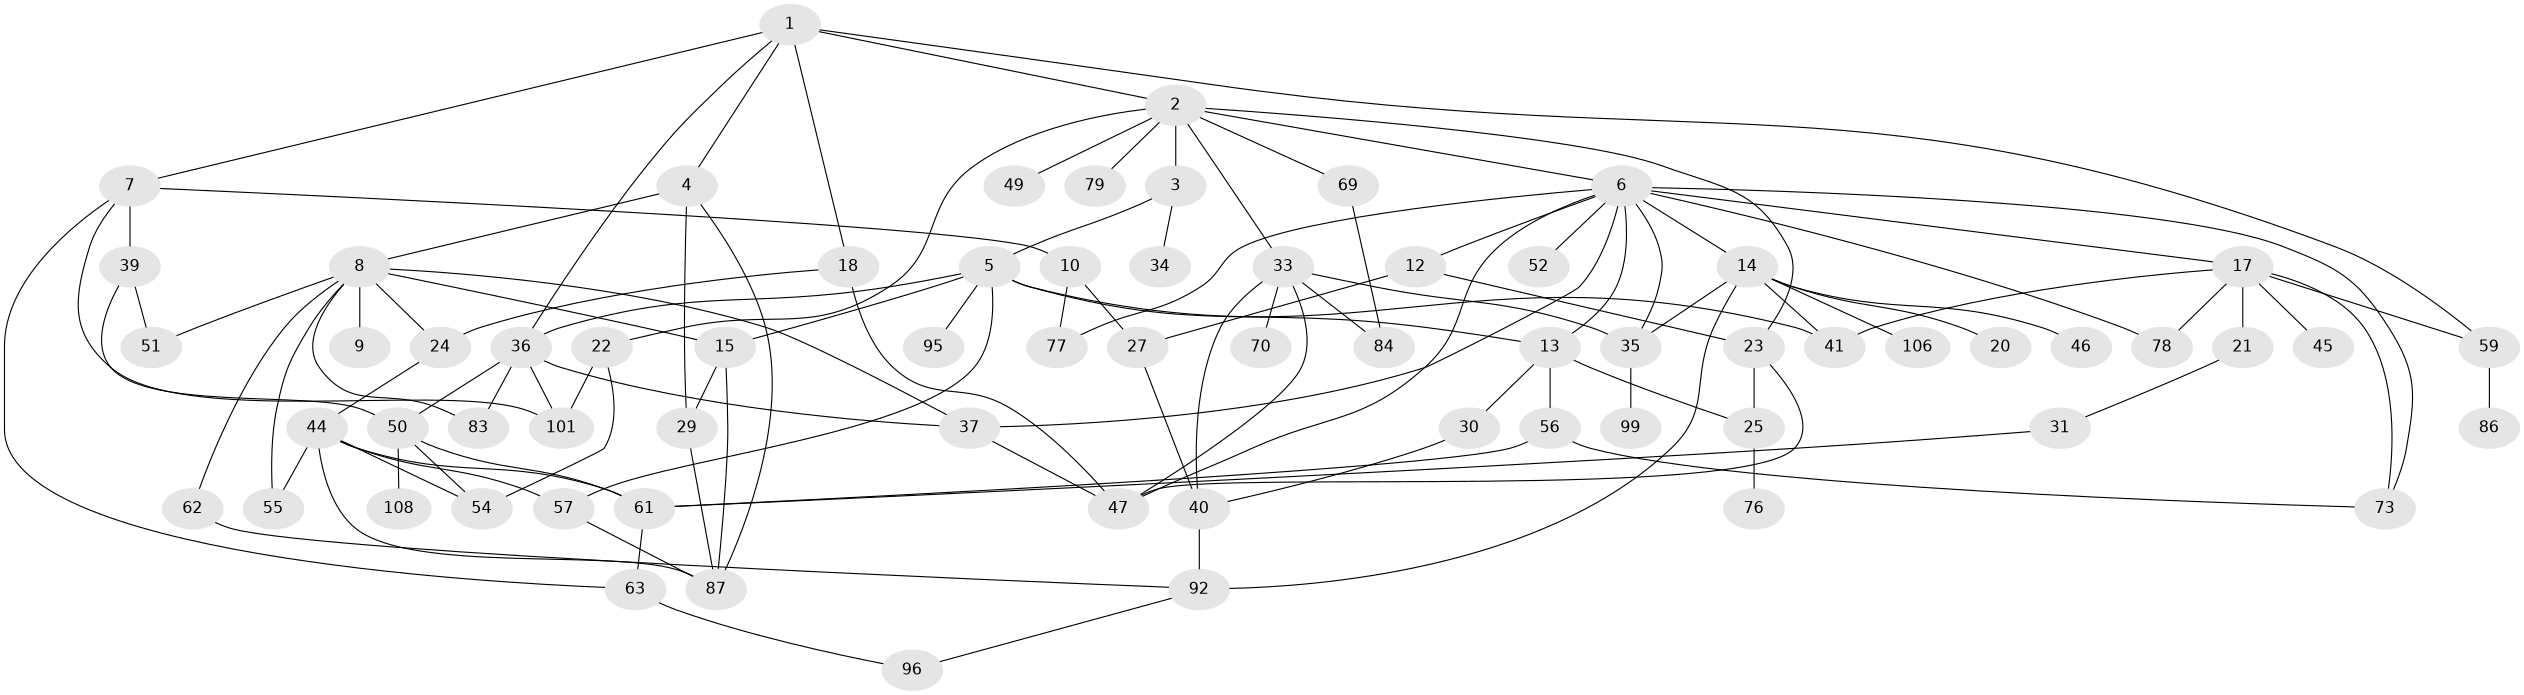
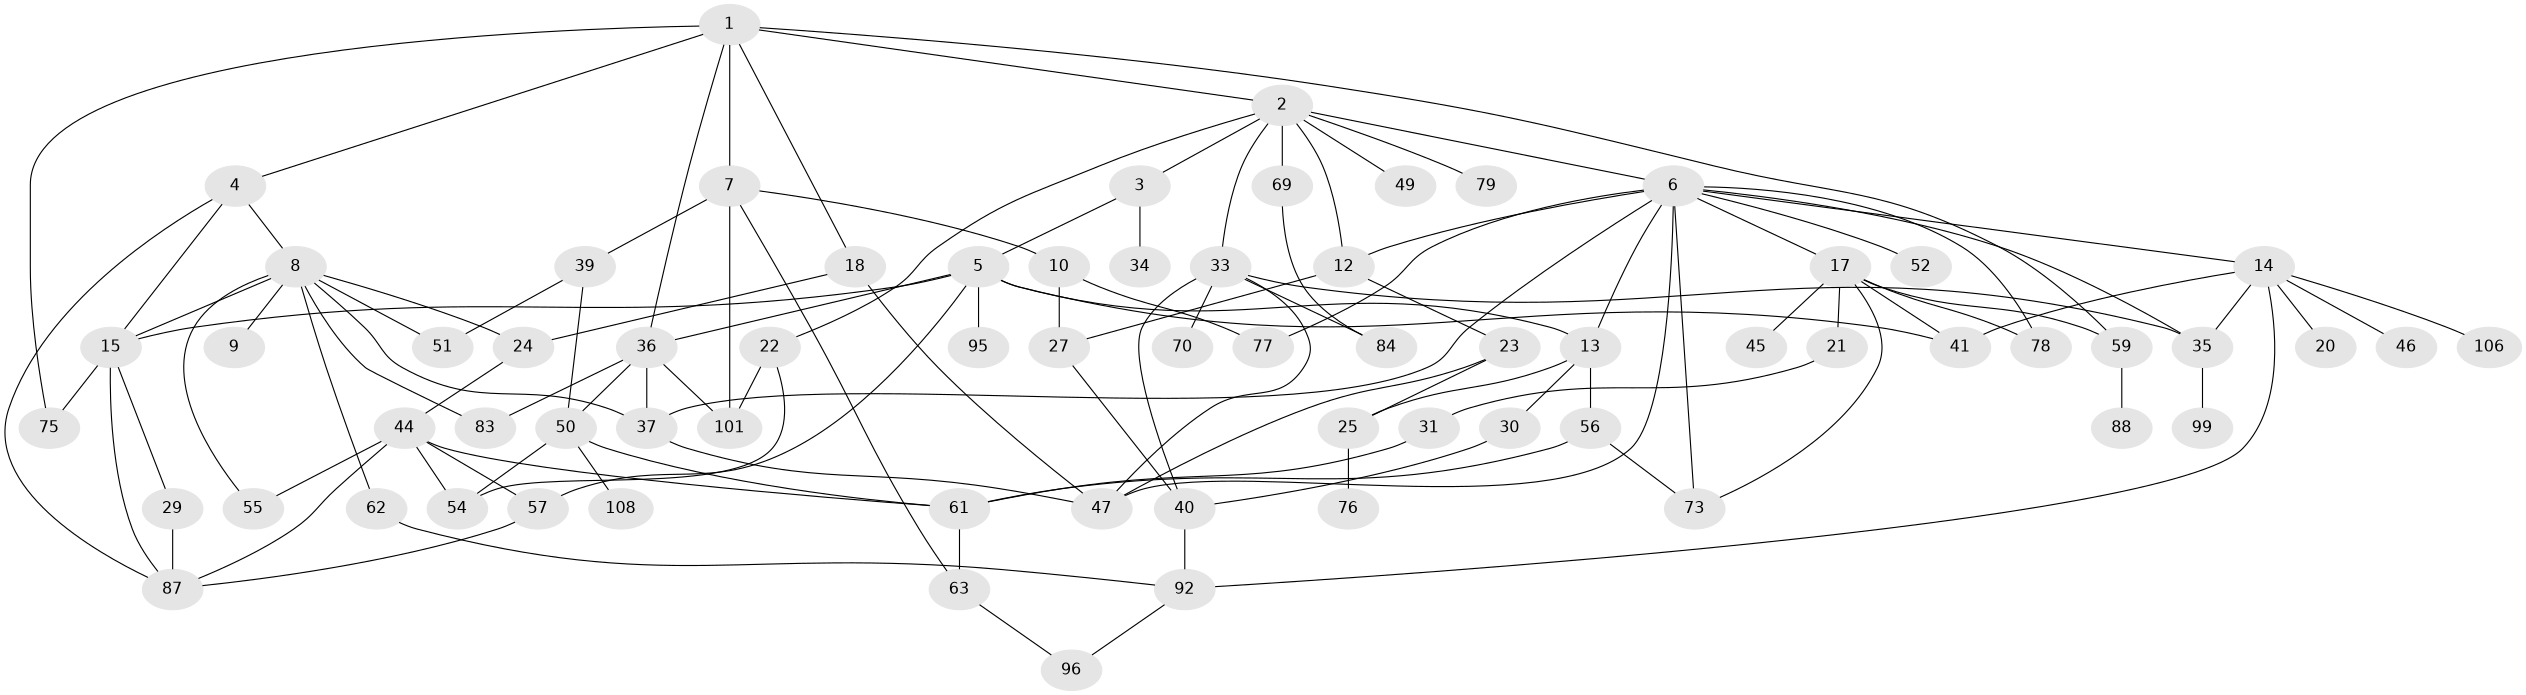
(1556, 143) -> (1328, 182)
(684, 317) -> (173, 267)
none -> (49, 428)
(2489, 428) -> (2122, 428)
